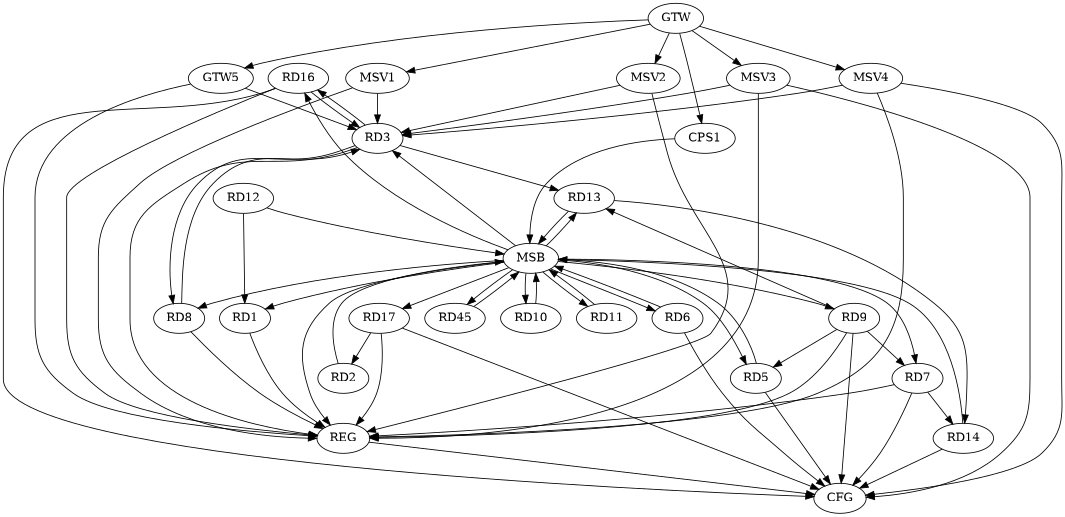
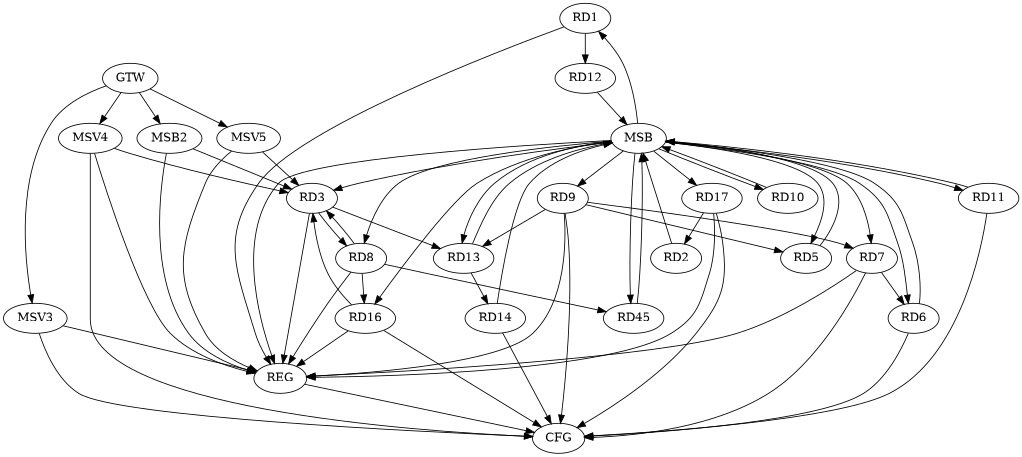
(221, 78) -> (249, 138)
(378, 78) -> none
(648, 78) -> (169, 138)
(345, 110) -> (363, 284)
(571, 112) -> none
(705, 138) -> none
(244, 254) -> (585, 44)
none -> (491, 287)
(938, 405) -> (890, 285)
(795, 435) -> (847, 407)
